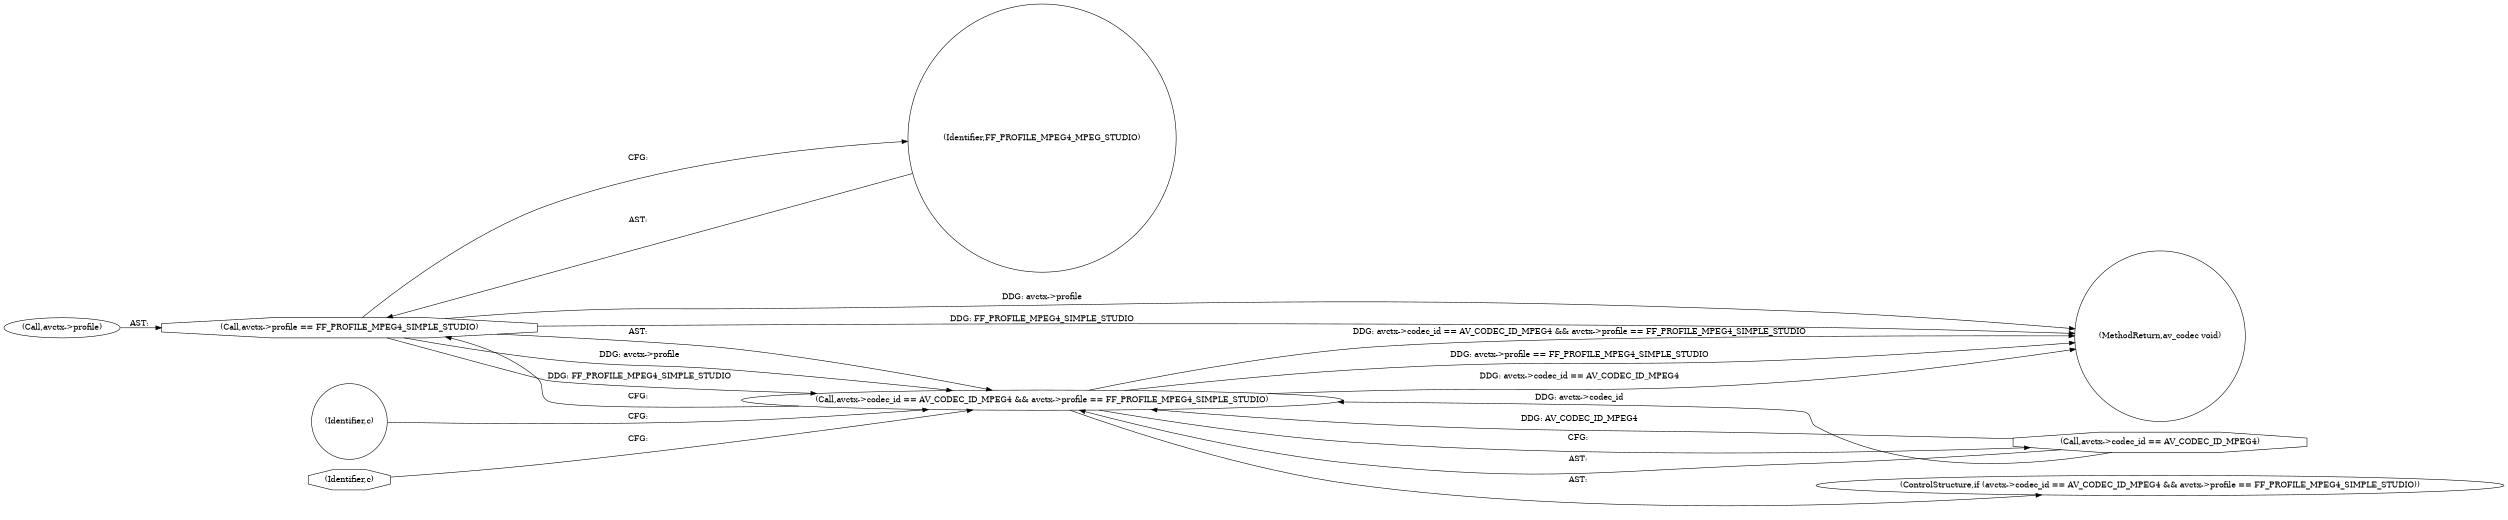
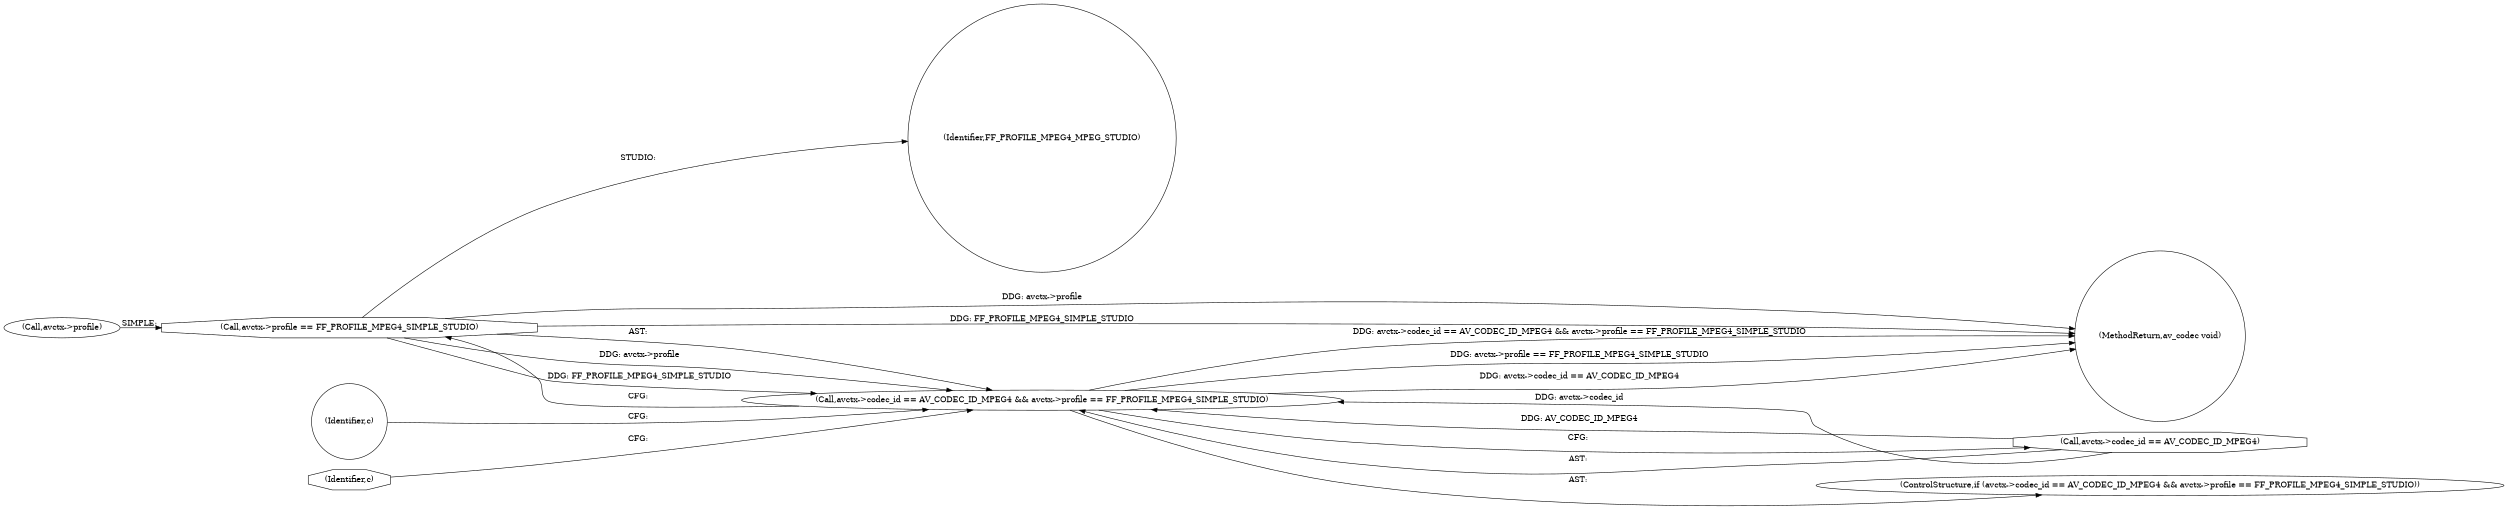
(639, 158) -> (639, 158)
(652, 245) -> none
(141, 324) -> (141, 324)
